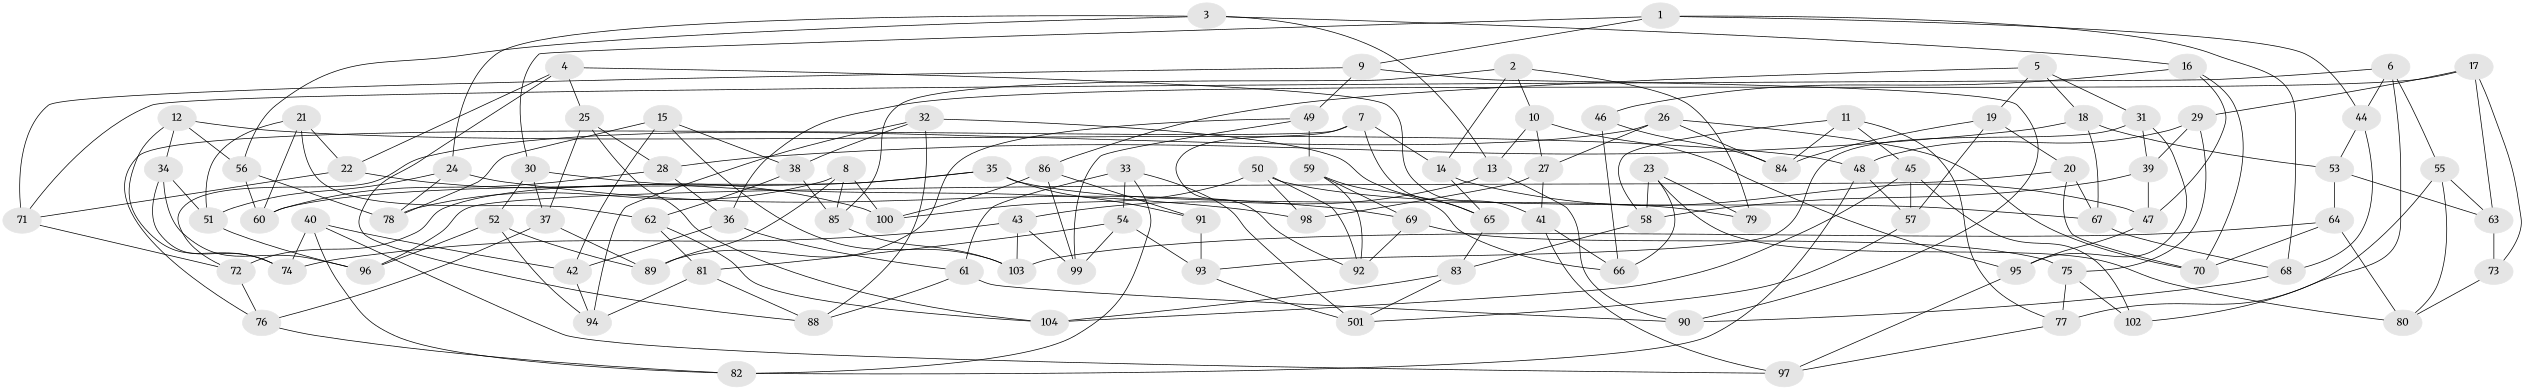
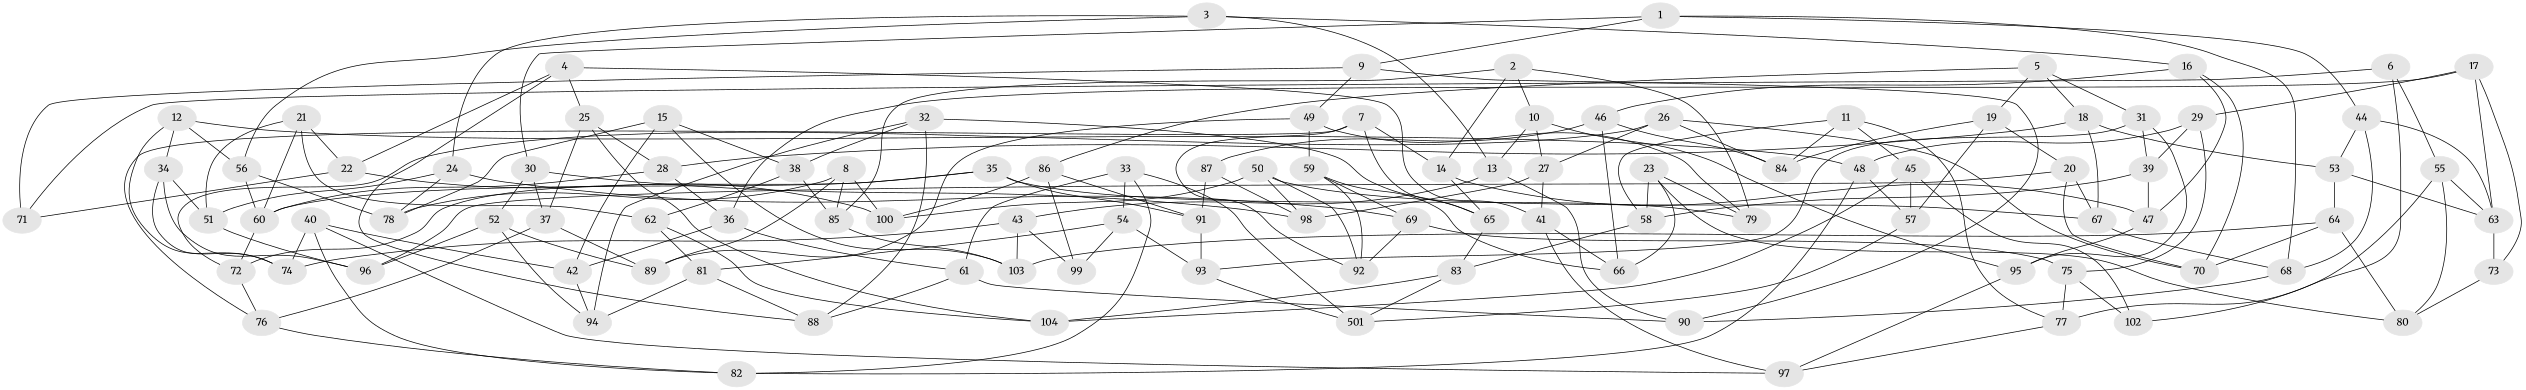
(2376, 92) -> (2451, 146)
(1127, 149) -> (1542, 133)
none -> (1207, 169)
(129, 246) -> (248, 246)
